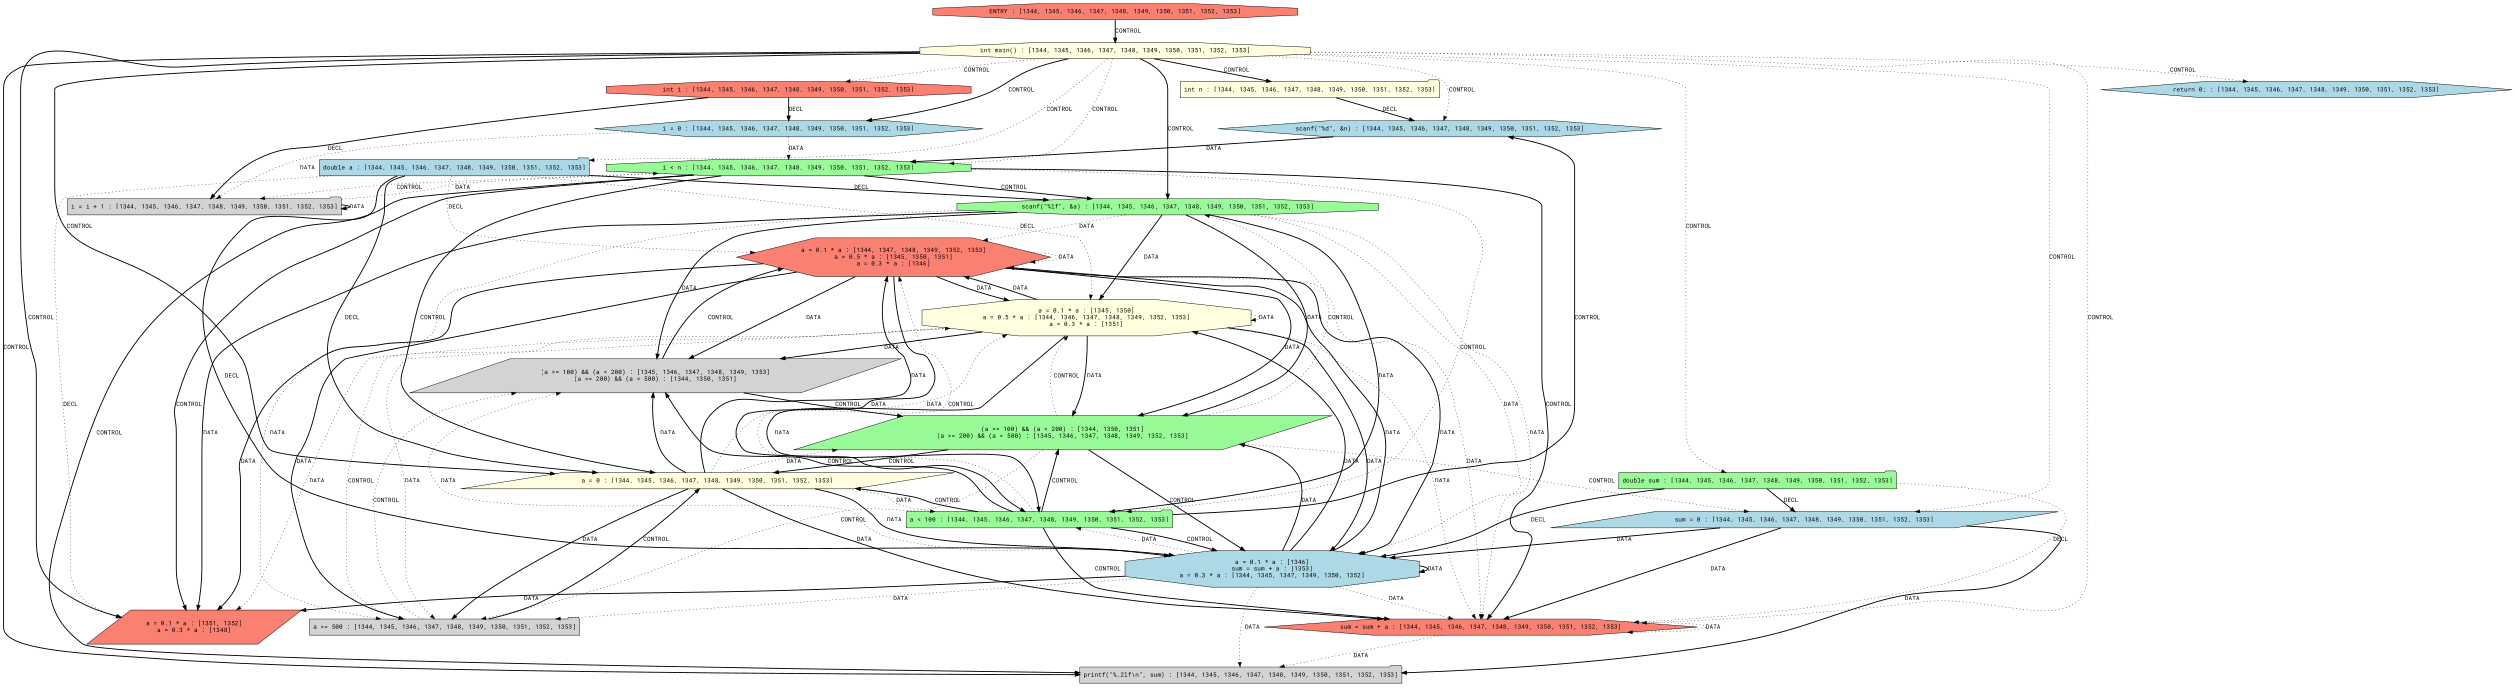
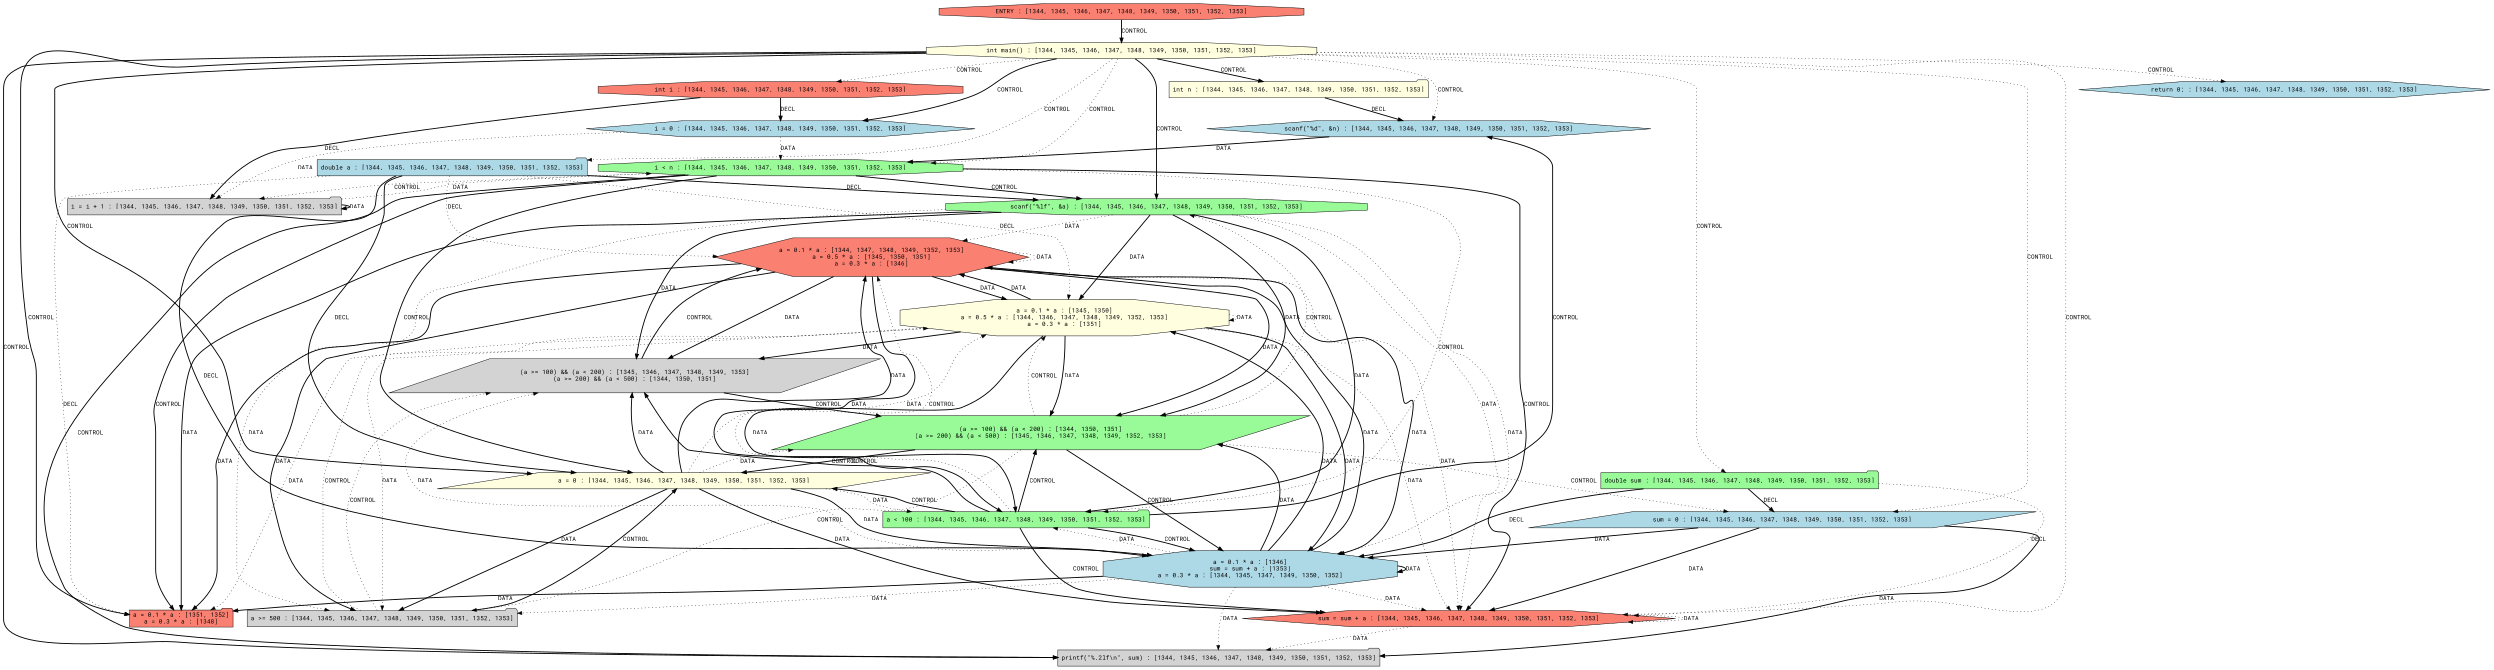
(194, 627) -> (181, 619)
